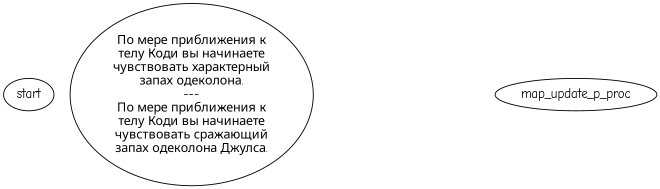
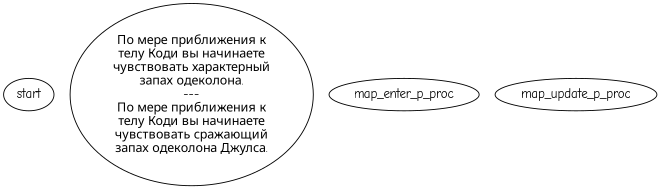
none -> (404, 95)
